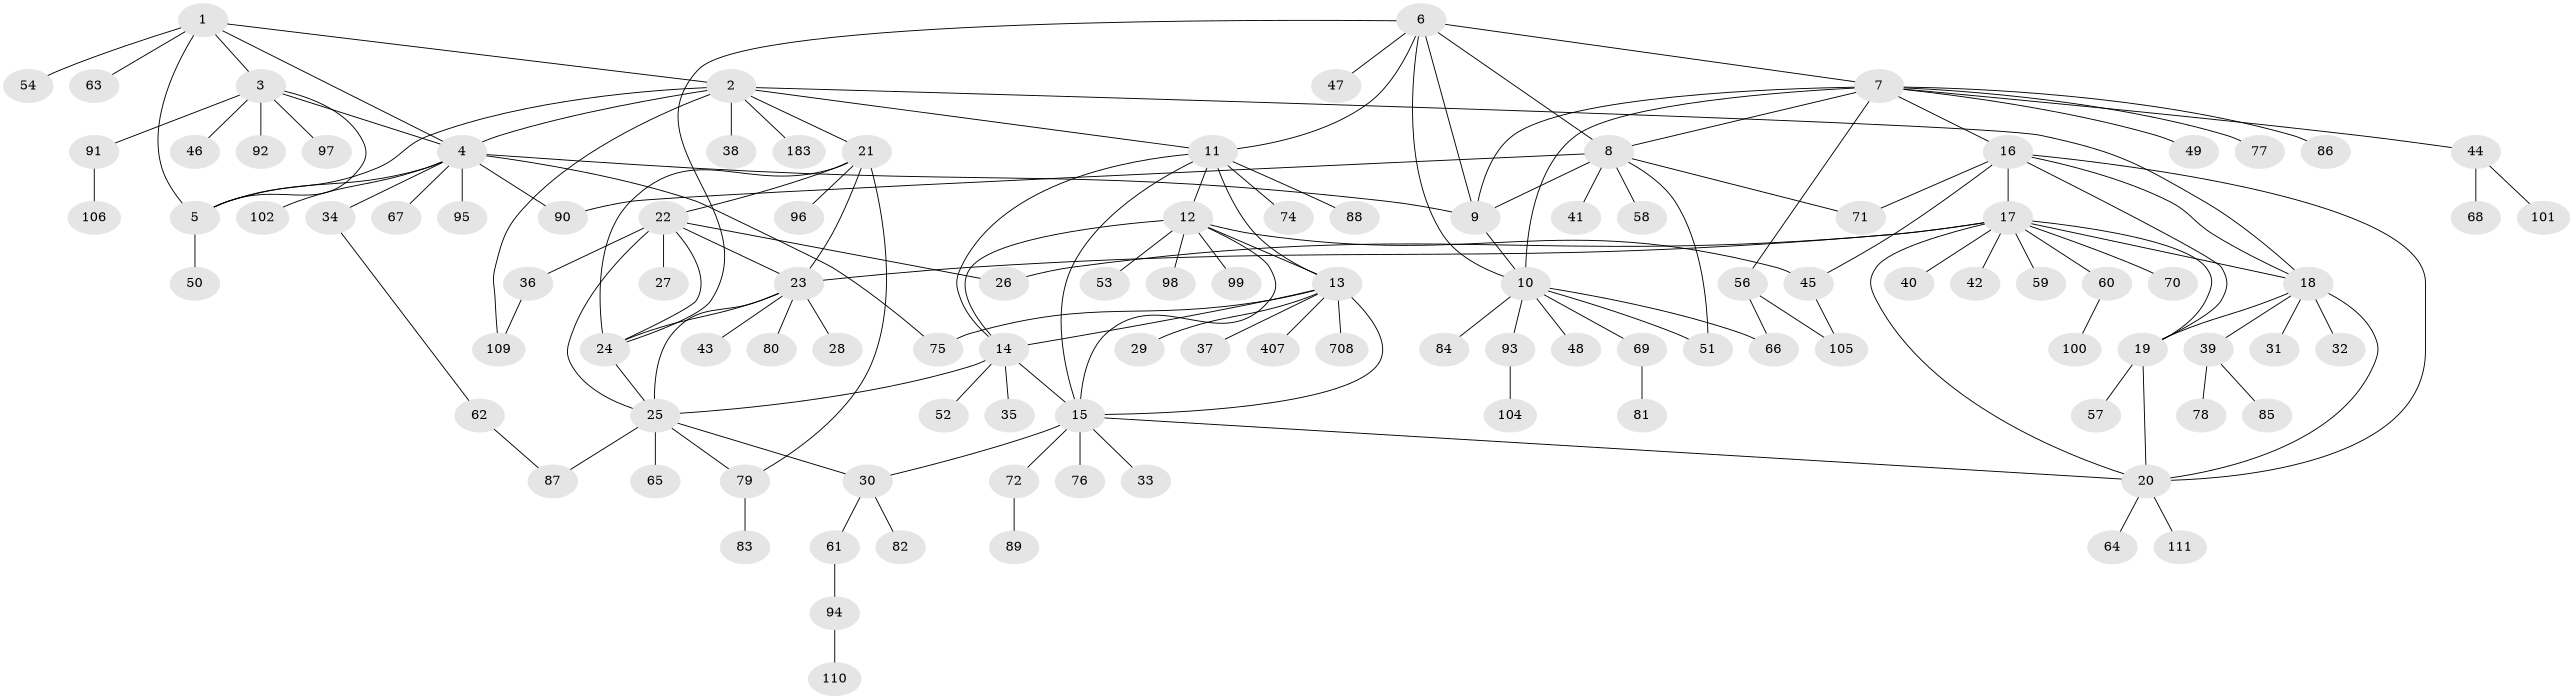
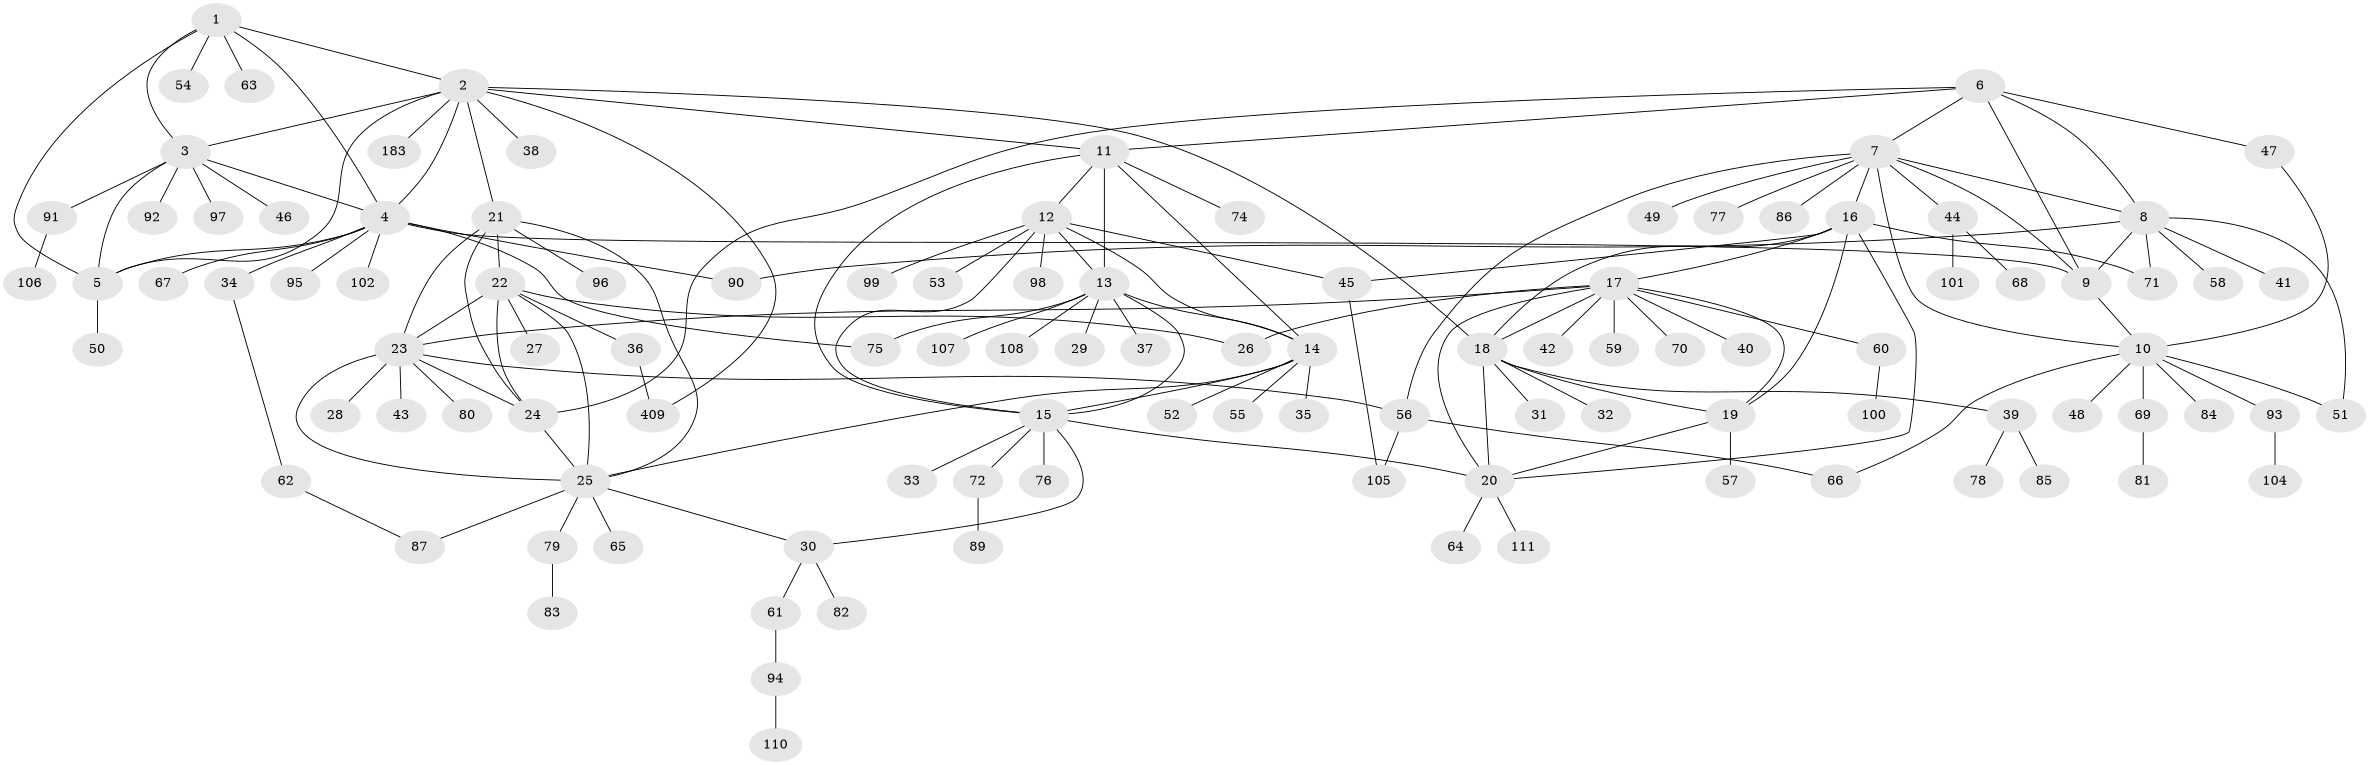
none -> (330, 118)
(1419, 175) -> (2313, 304)
(1355, 218) -> none
(878, 343) -> (669, 333)
(499, 350) -> (653, 416)
(1273, 350) -> (943, 350)
(1342, 350) -> (1012, 350)
none -> (903, 378)
none -> (1238, 416)
